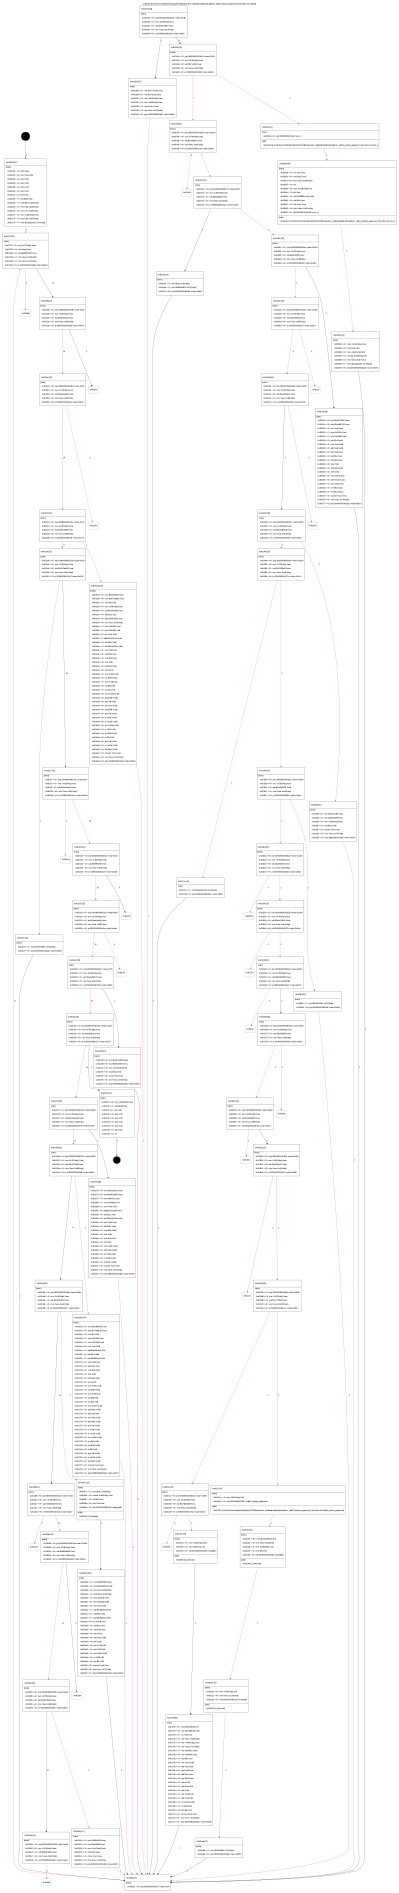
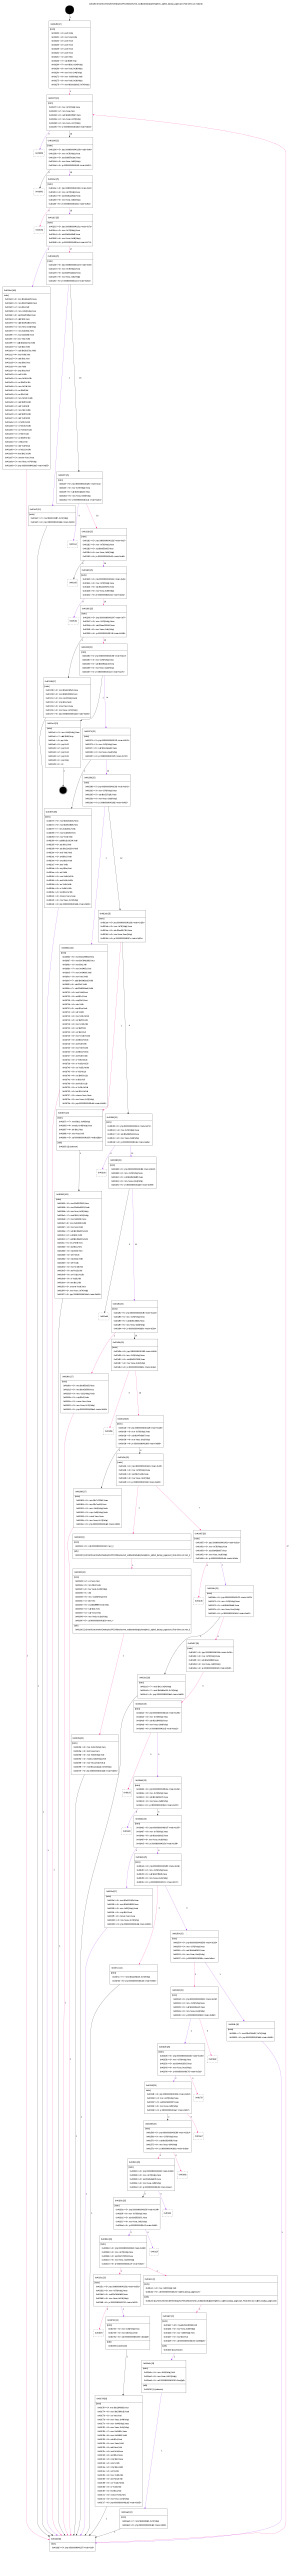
(339, 458) -> none
none -> (137, 1393)
